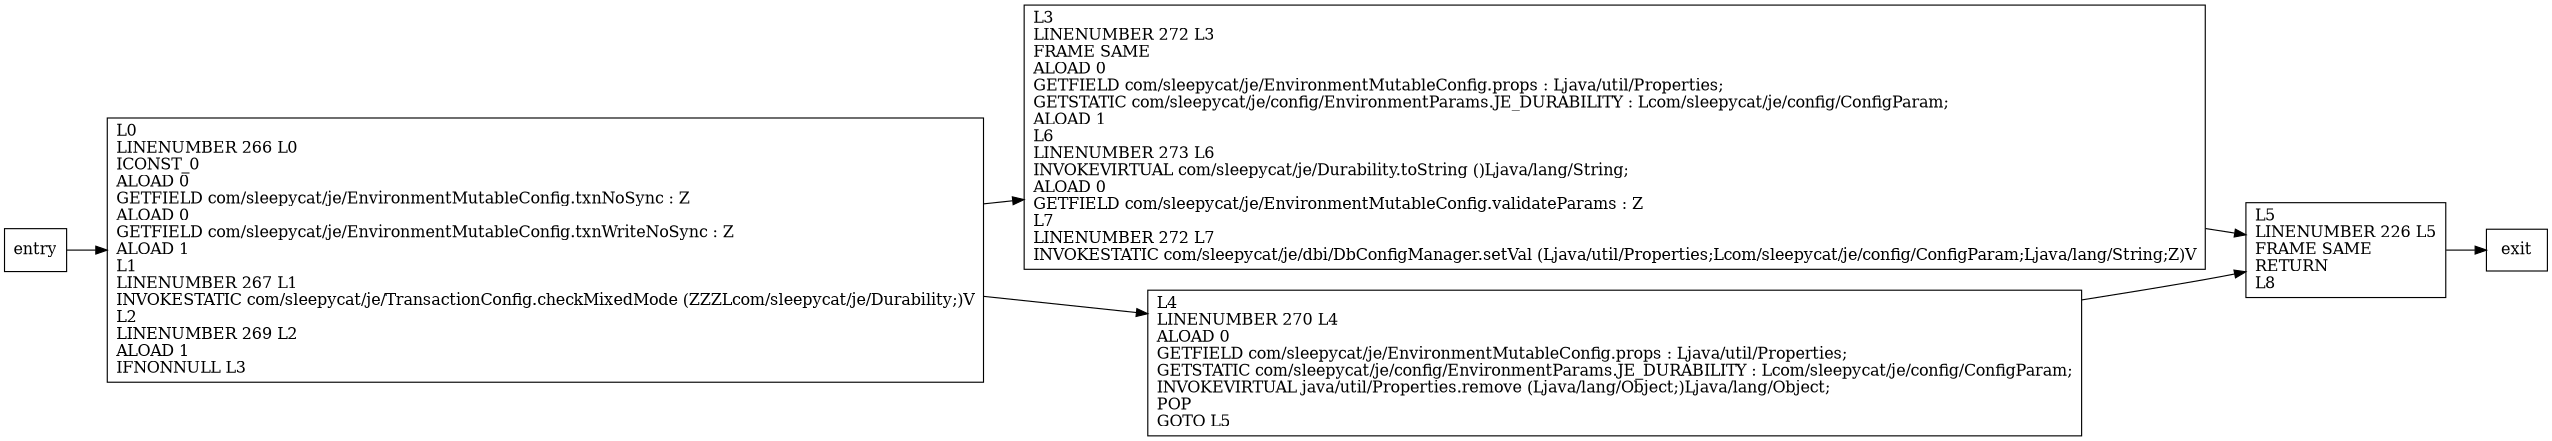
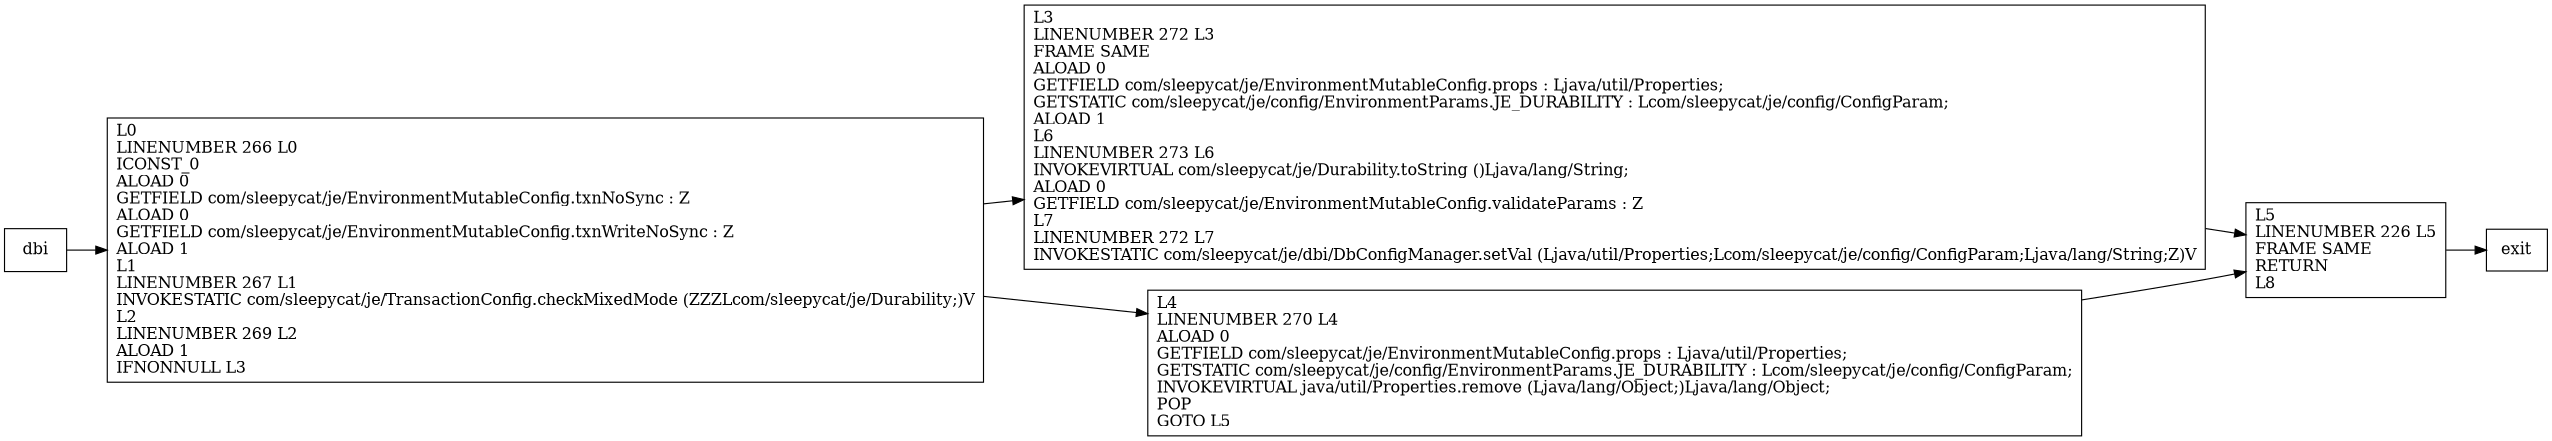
(36, 250) -> (36, 250)
